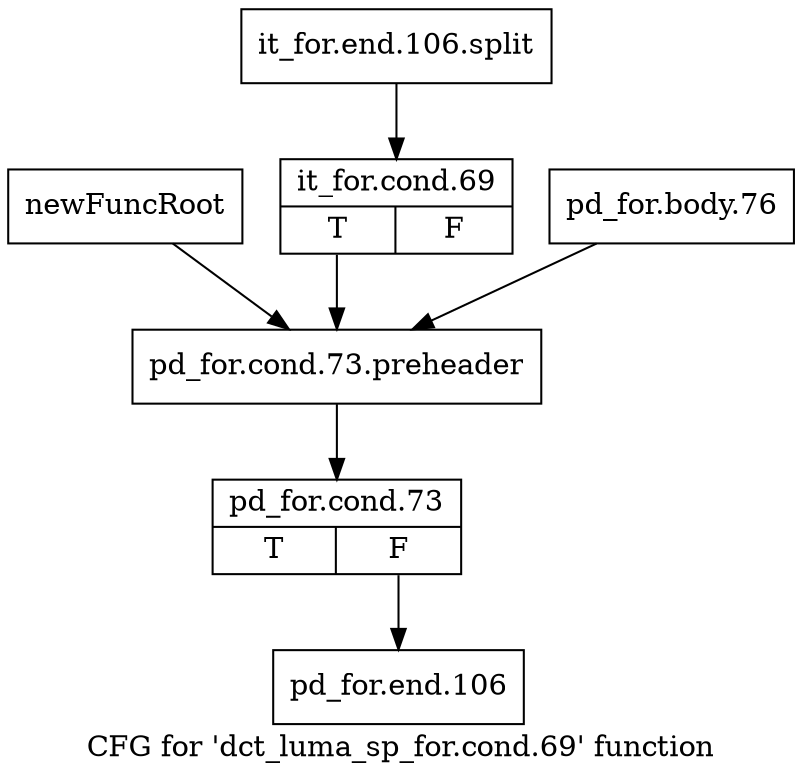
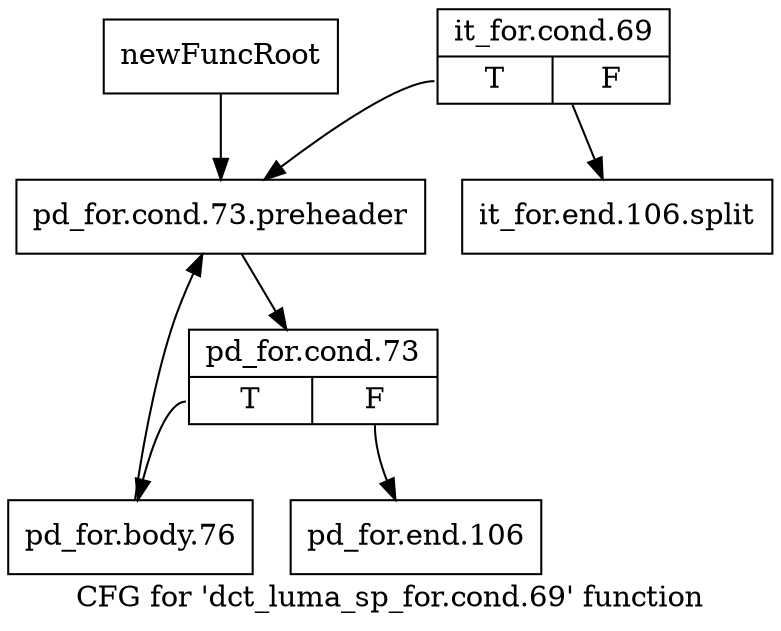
(396, 111) -> (584, 132)
none -> (159, 432)
